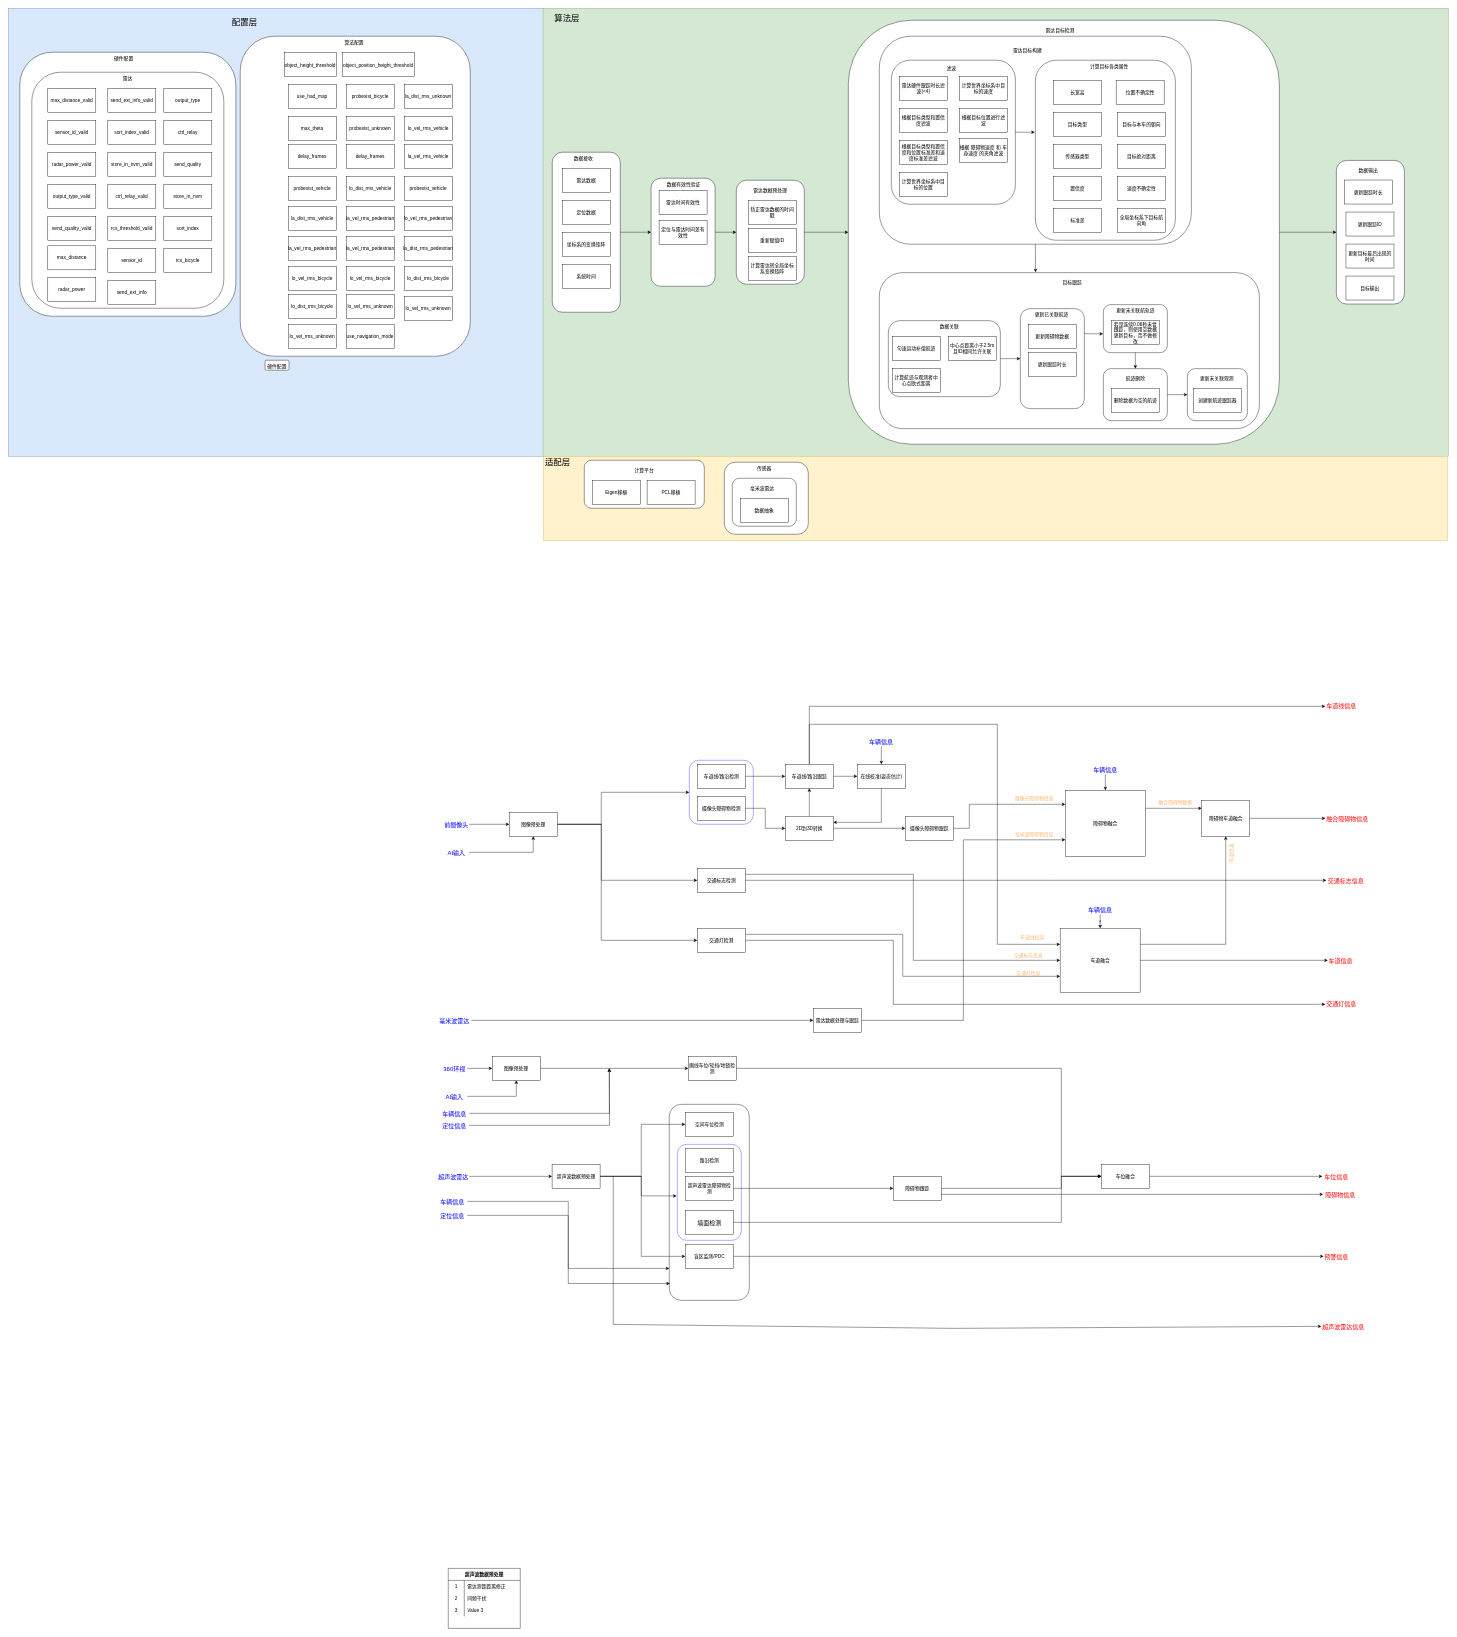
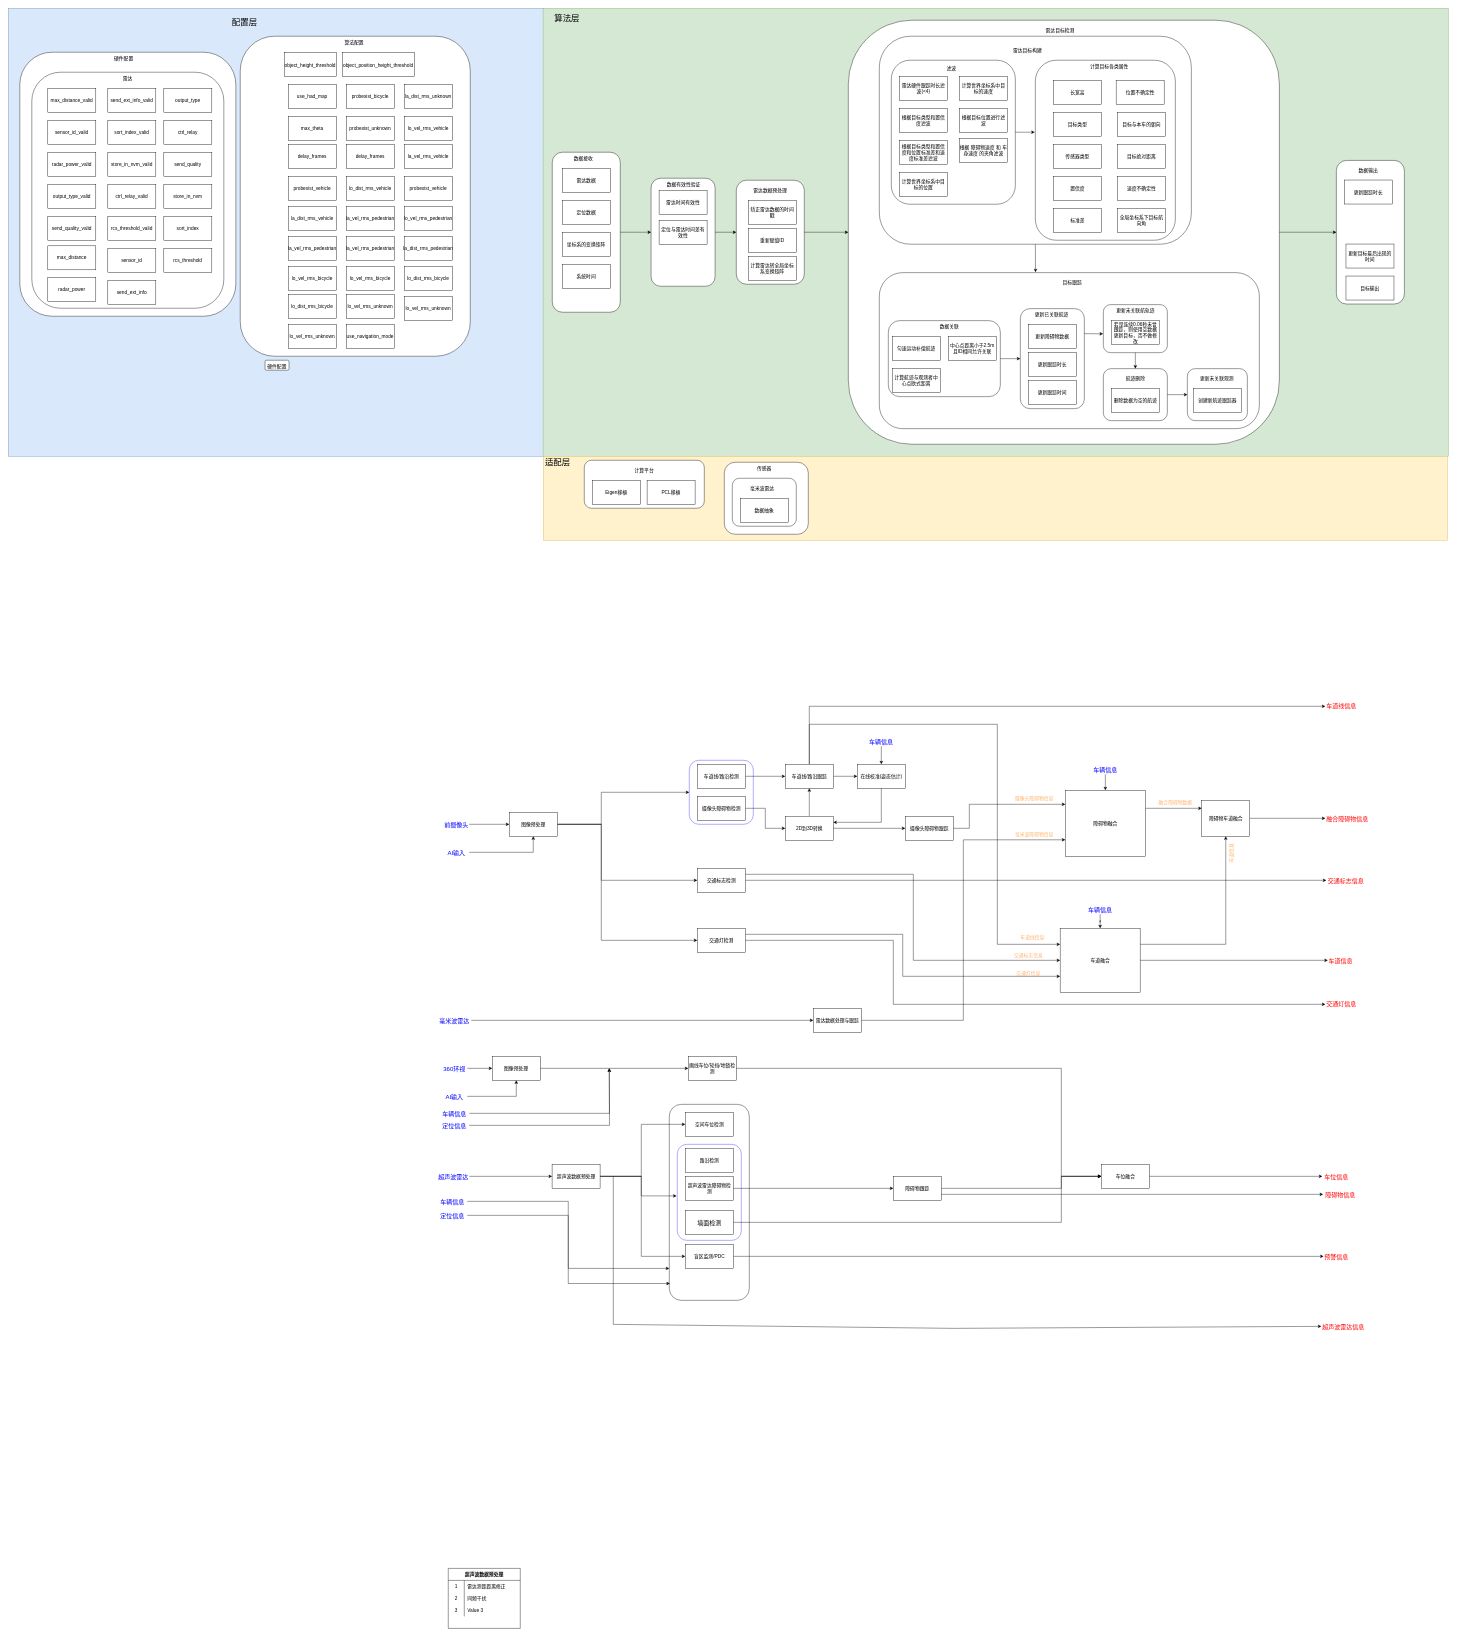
(1370, 224) -> none
(188, 260) -> (188, 260)
none -> (1052, 393)
